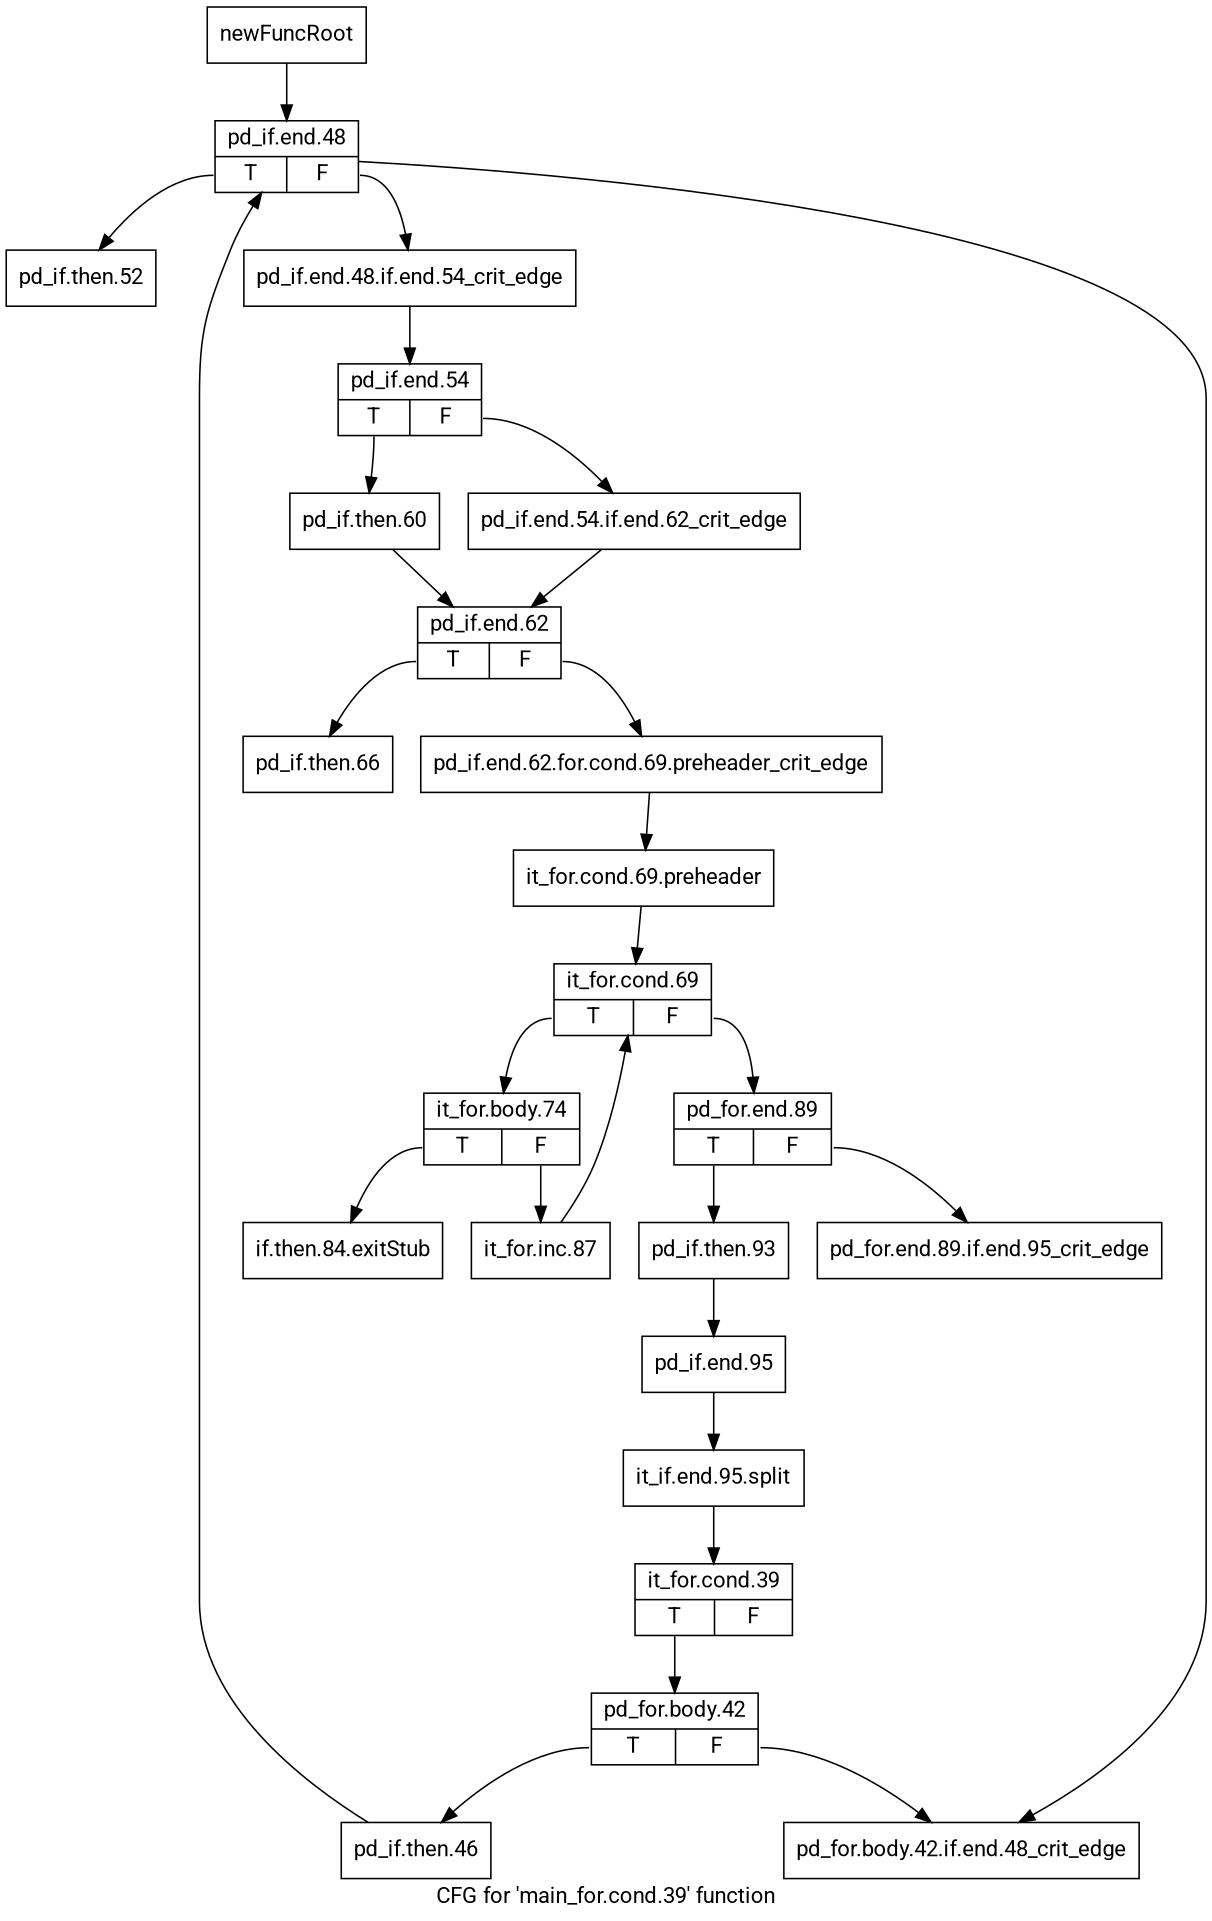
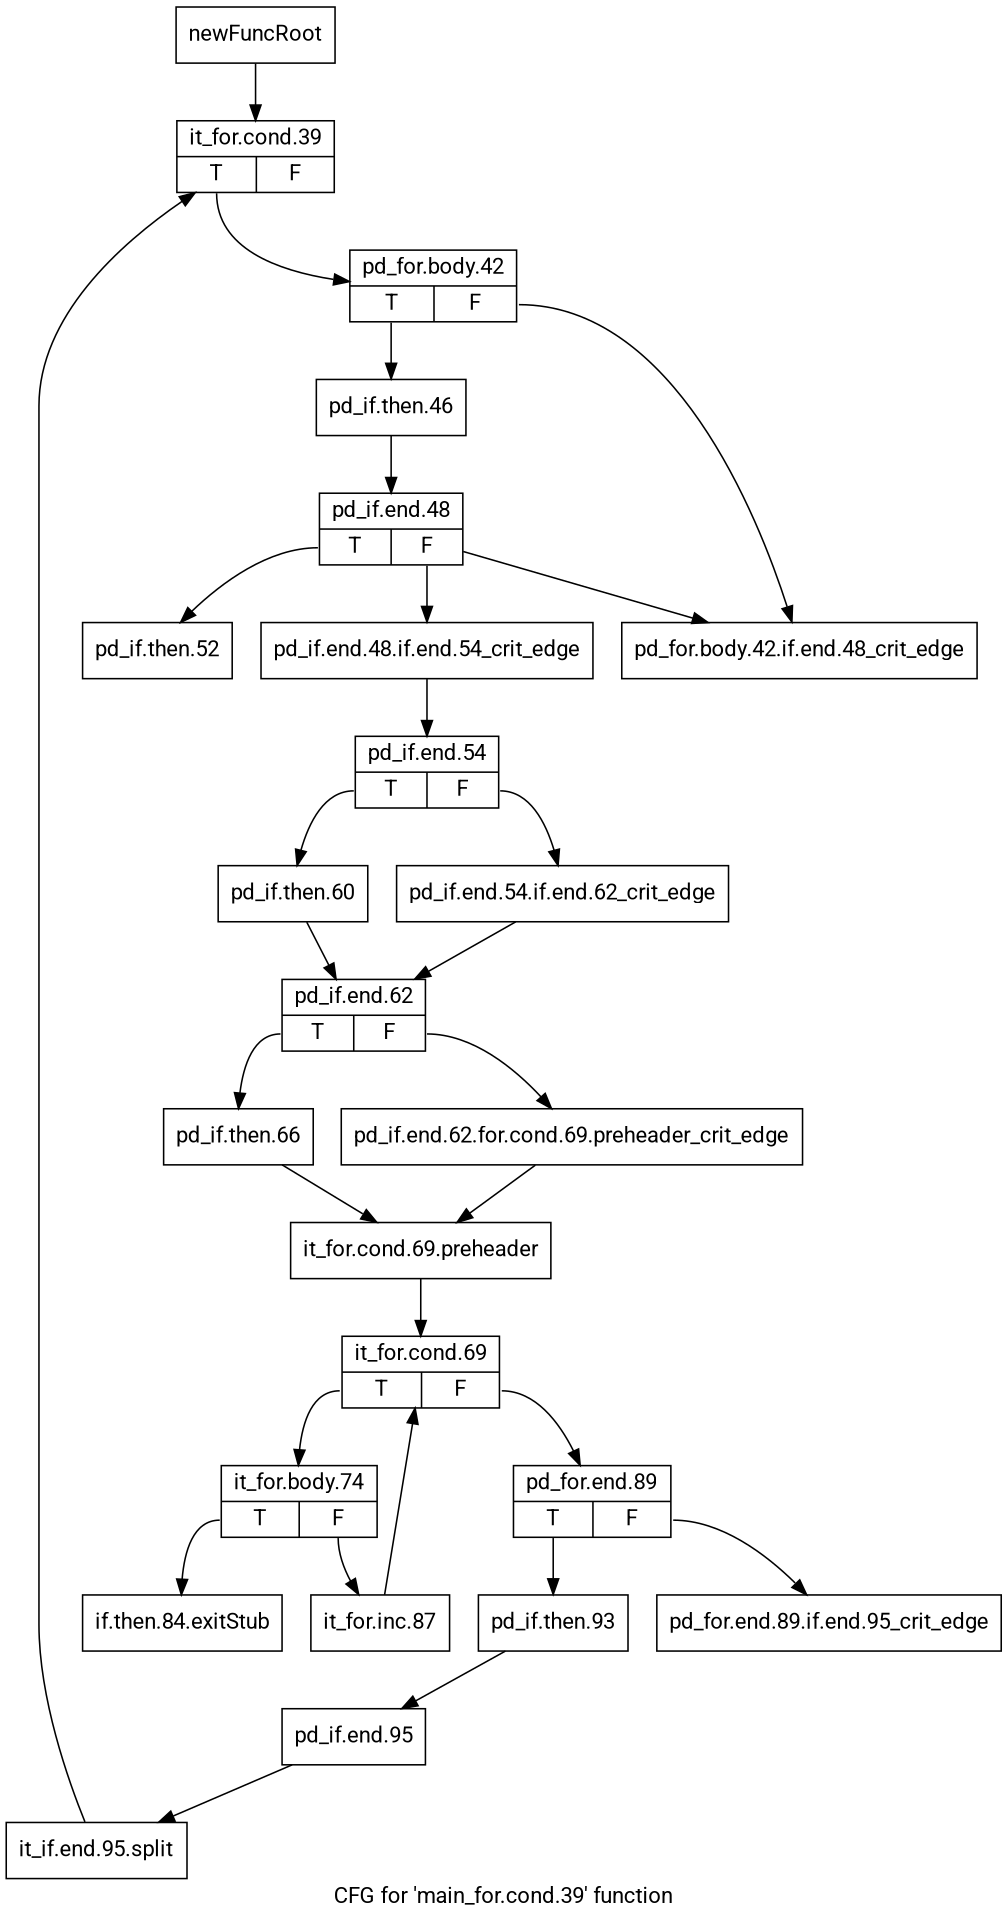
(287, 84) -> (256, 84)
none -> (322, 1189)
